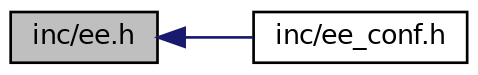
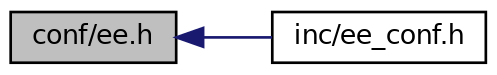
(84, 37) -> (93, 37)
